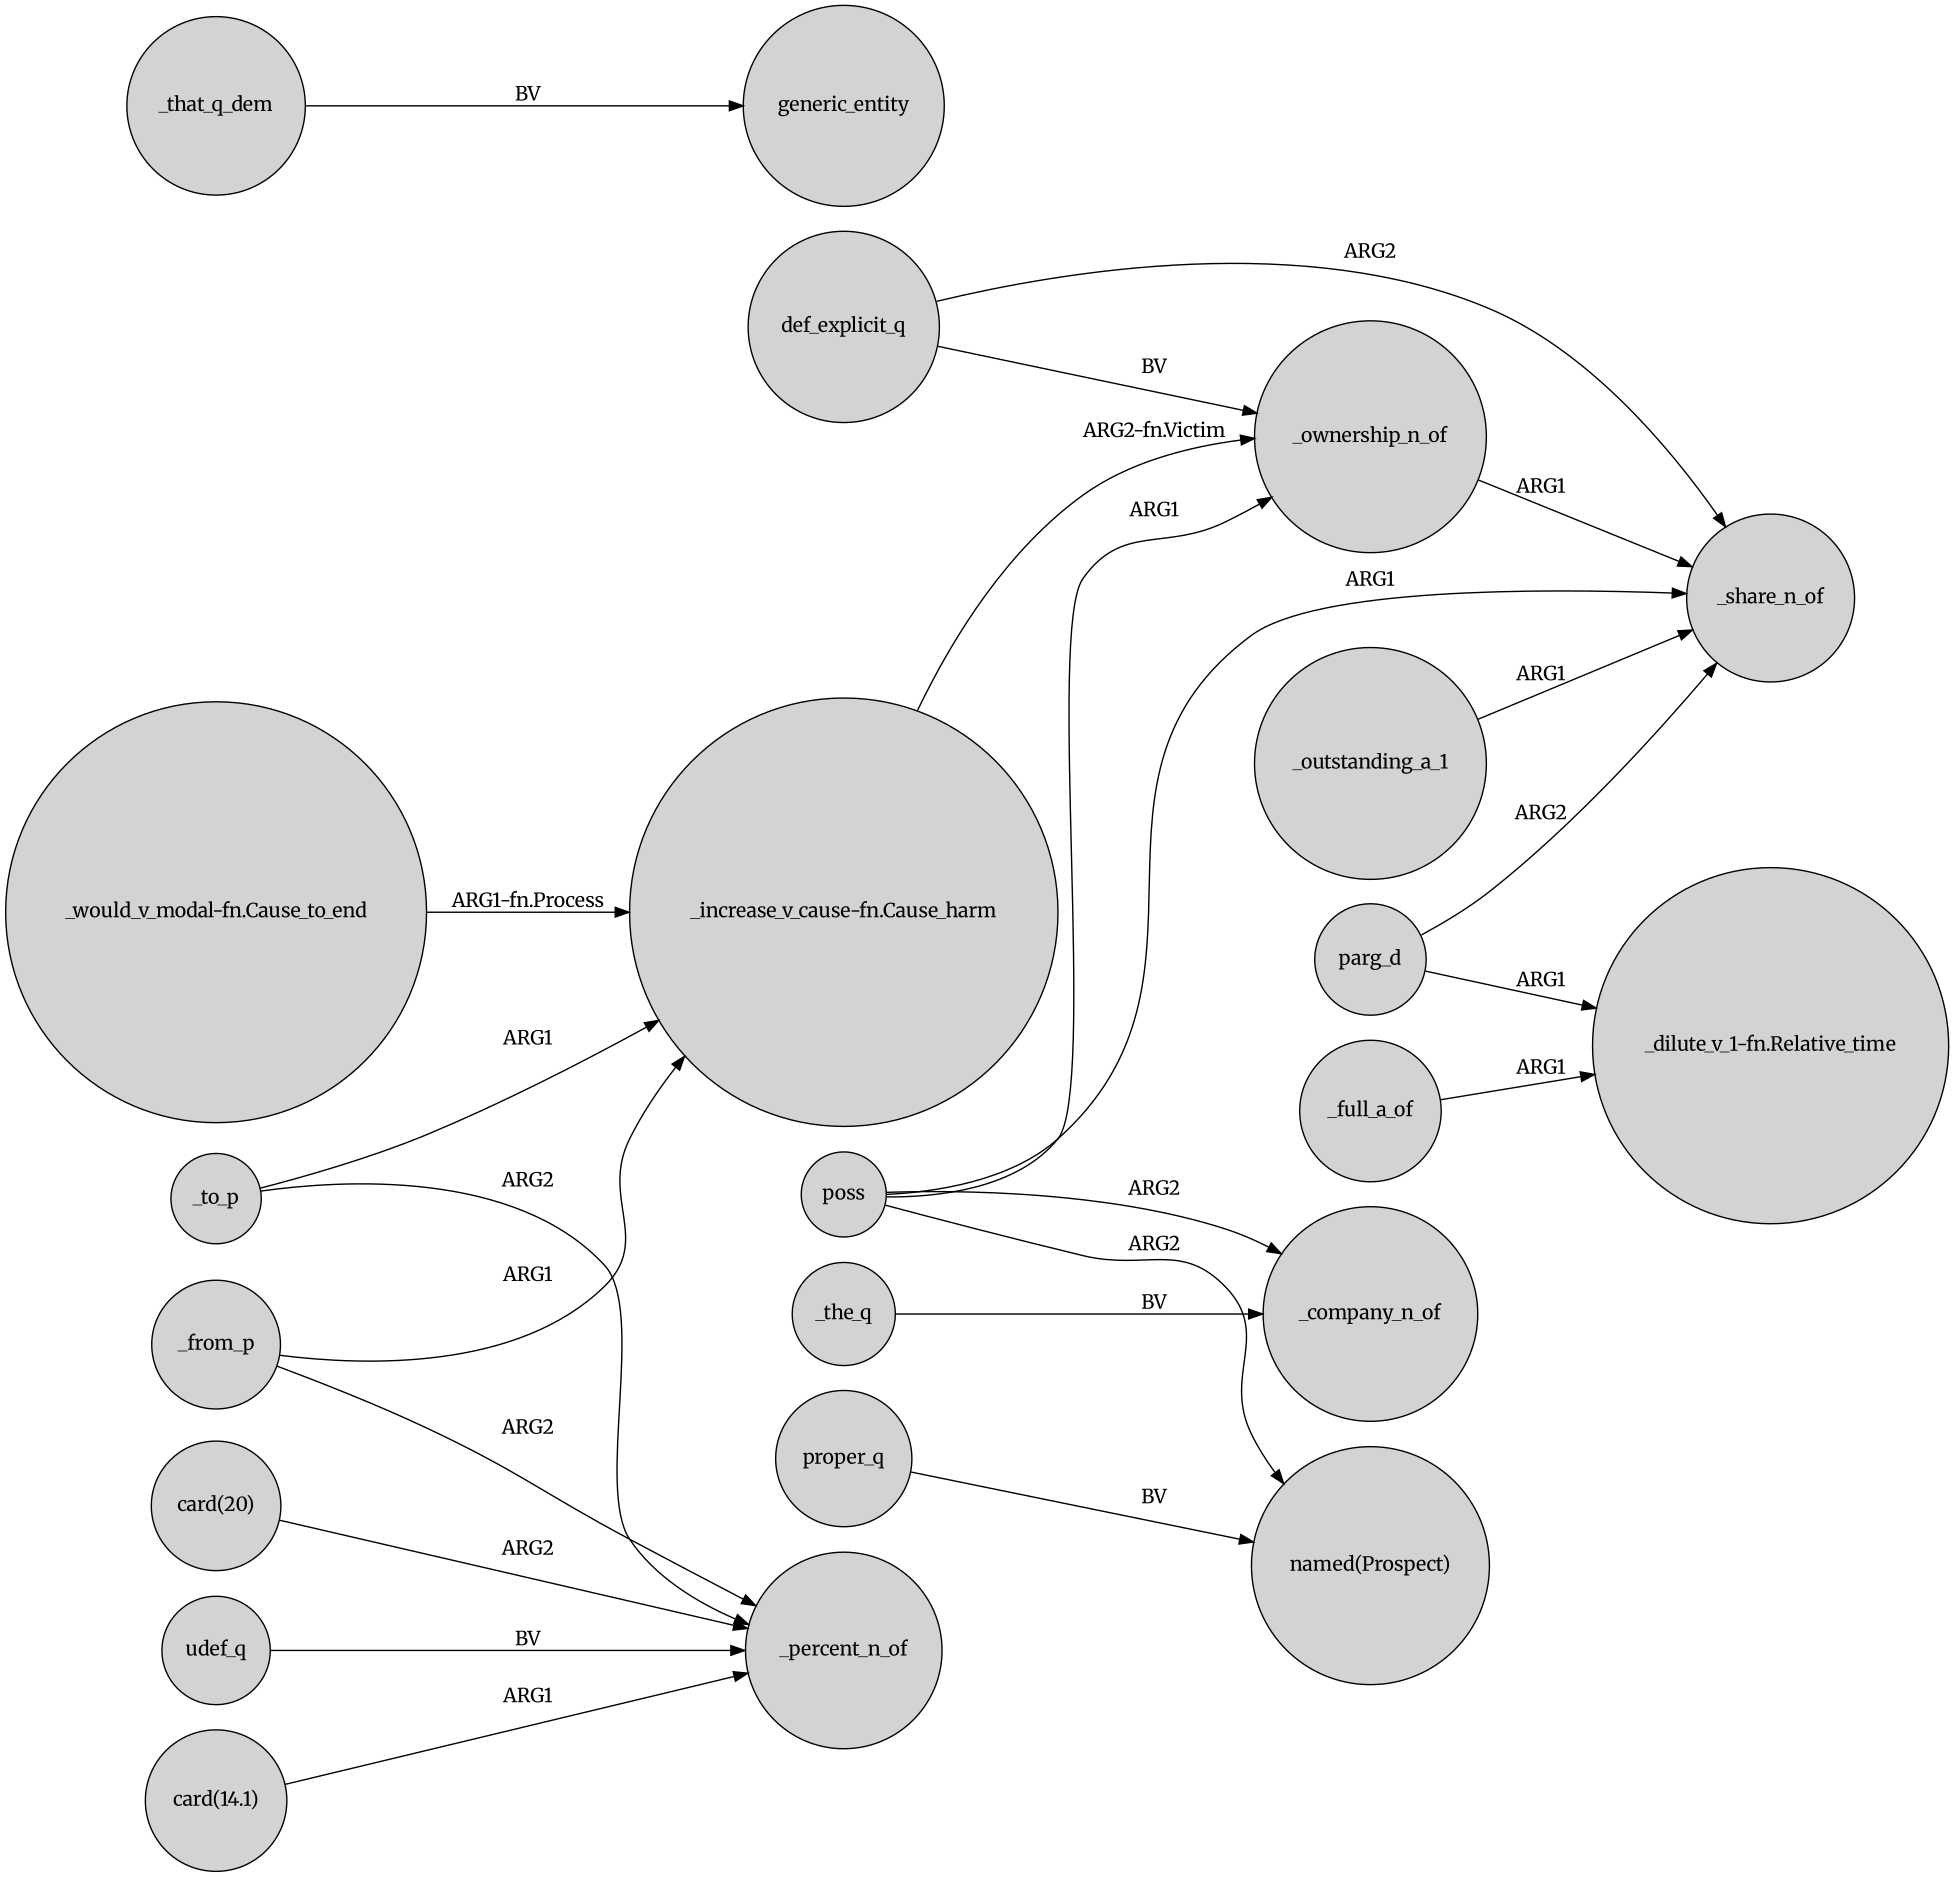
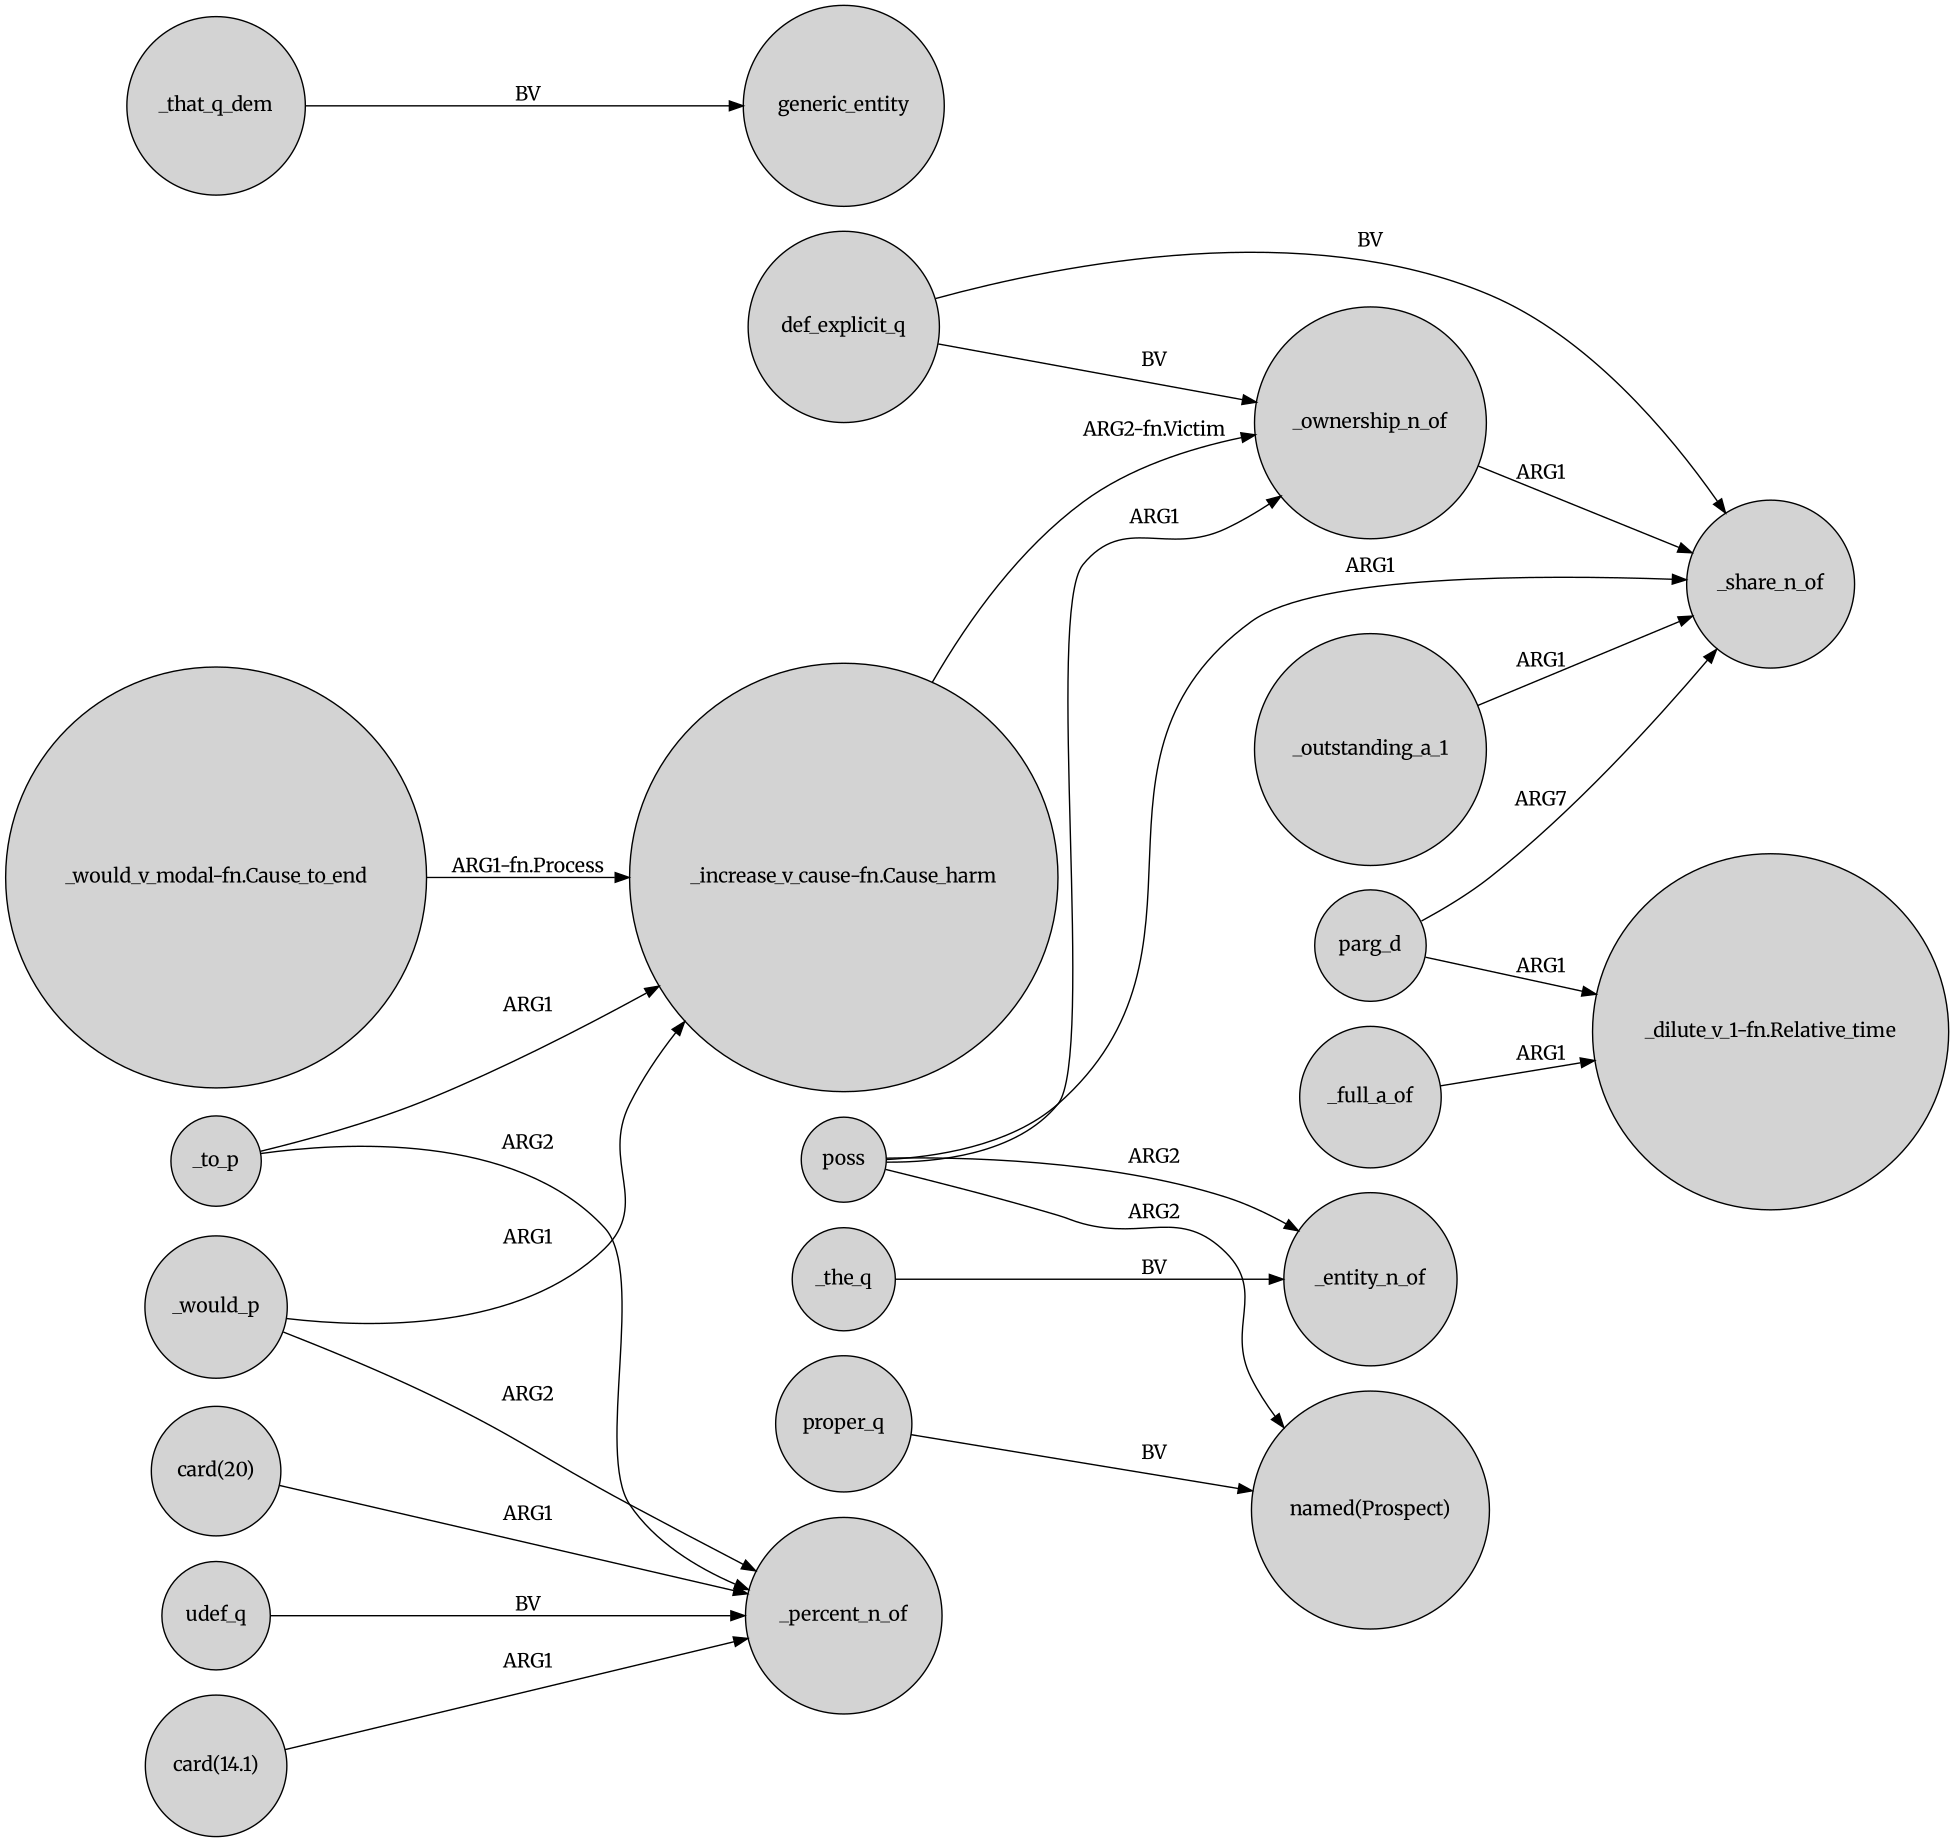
(1370, 252) -> (1370, 241)
(1541, 814) -> (1541, 800)
(1370, 1314) -> (1370, 1279)
(216, 1345) -> (216, 1307)
(528, 1550) -> (528, 1515)
